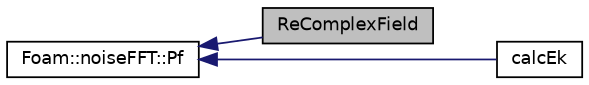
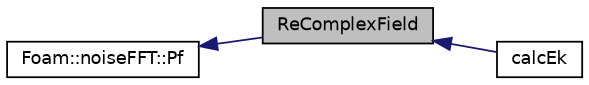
(357, 59) -> (474, 48)
